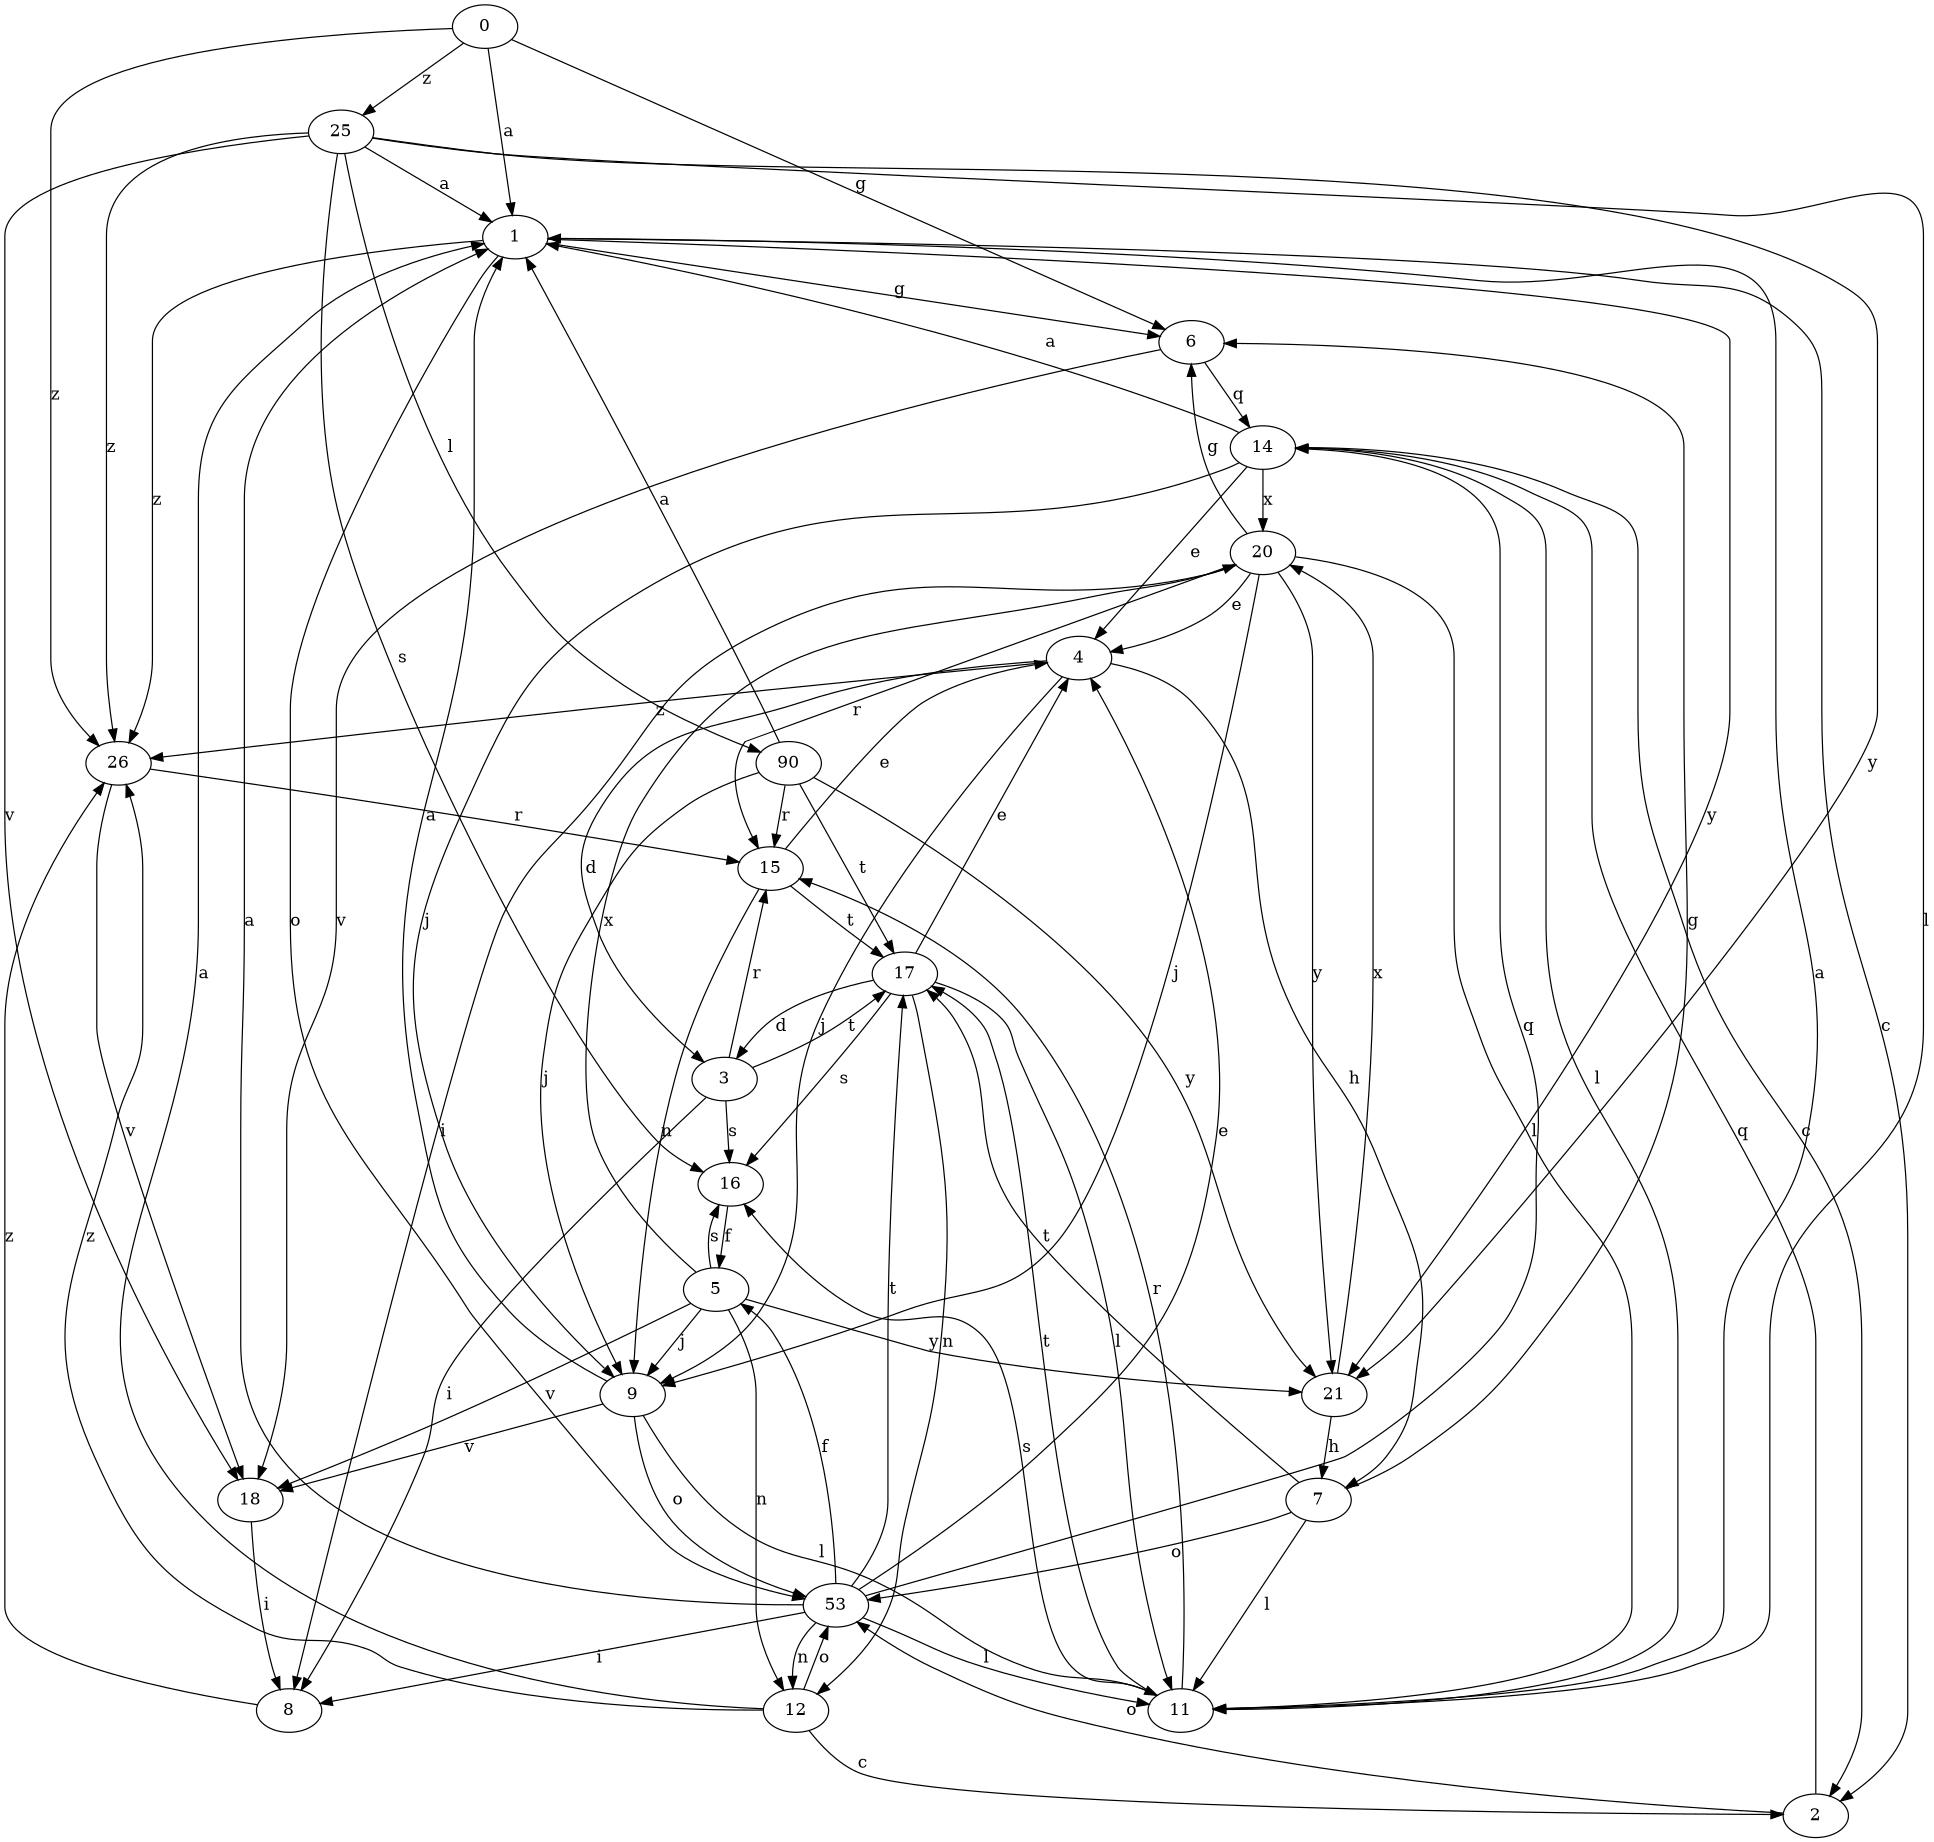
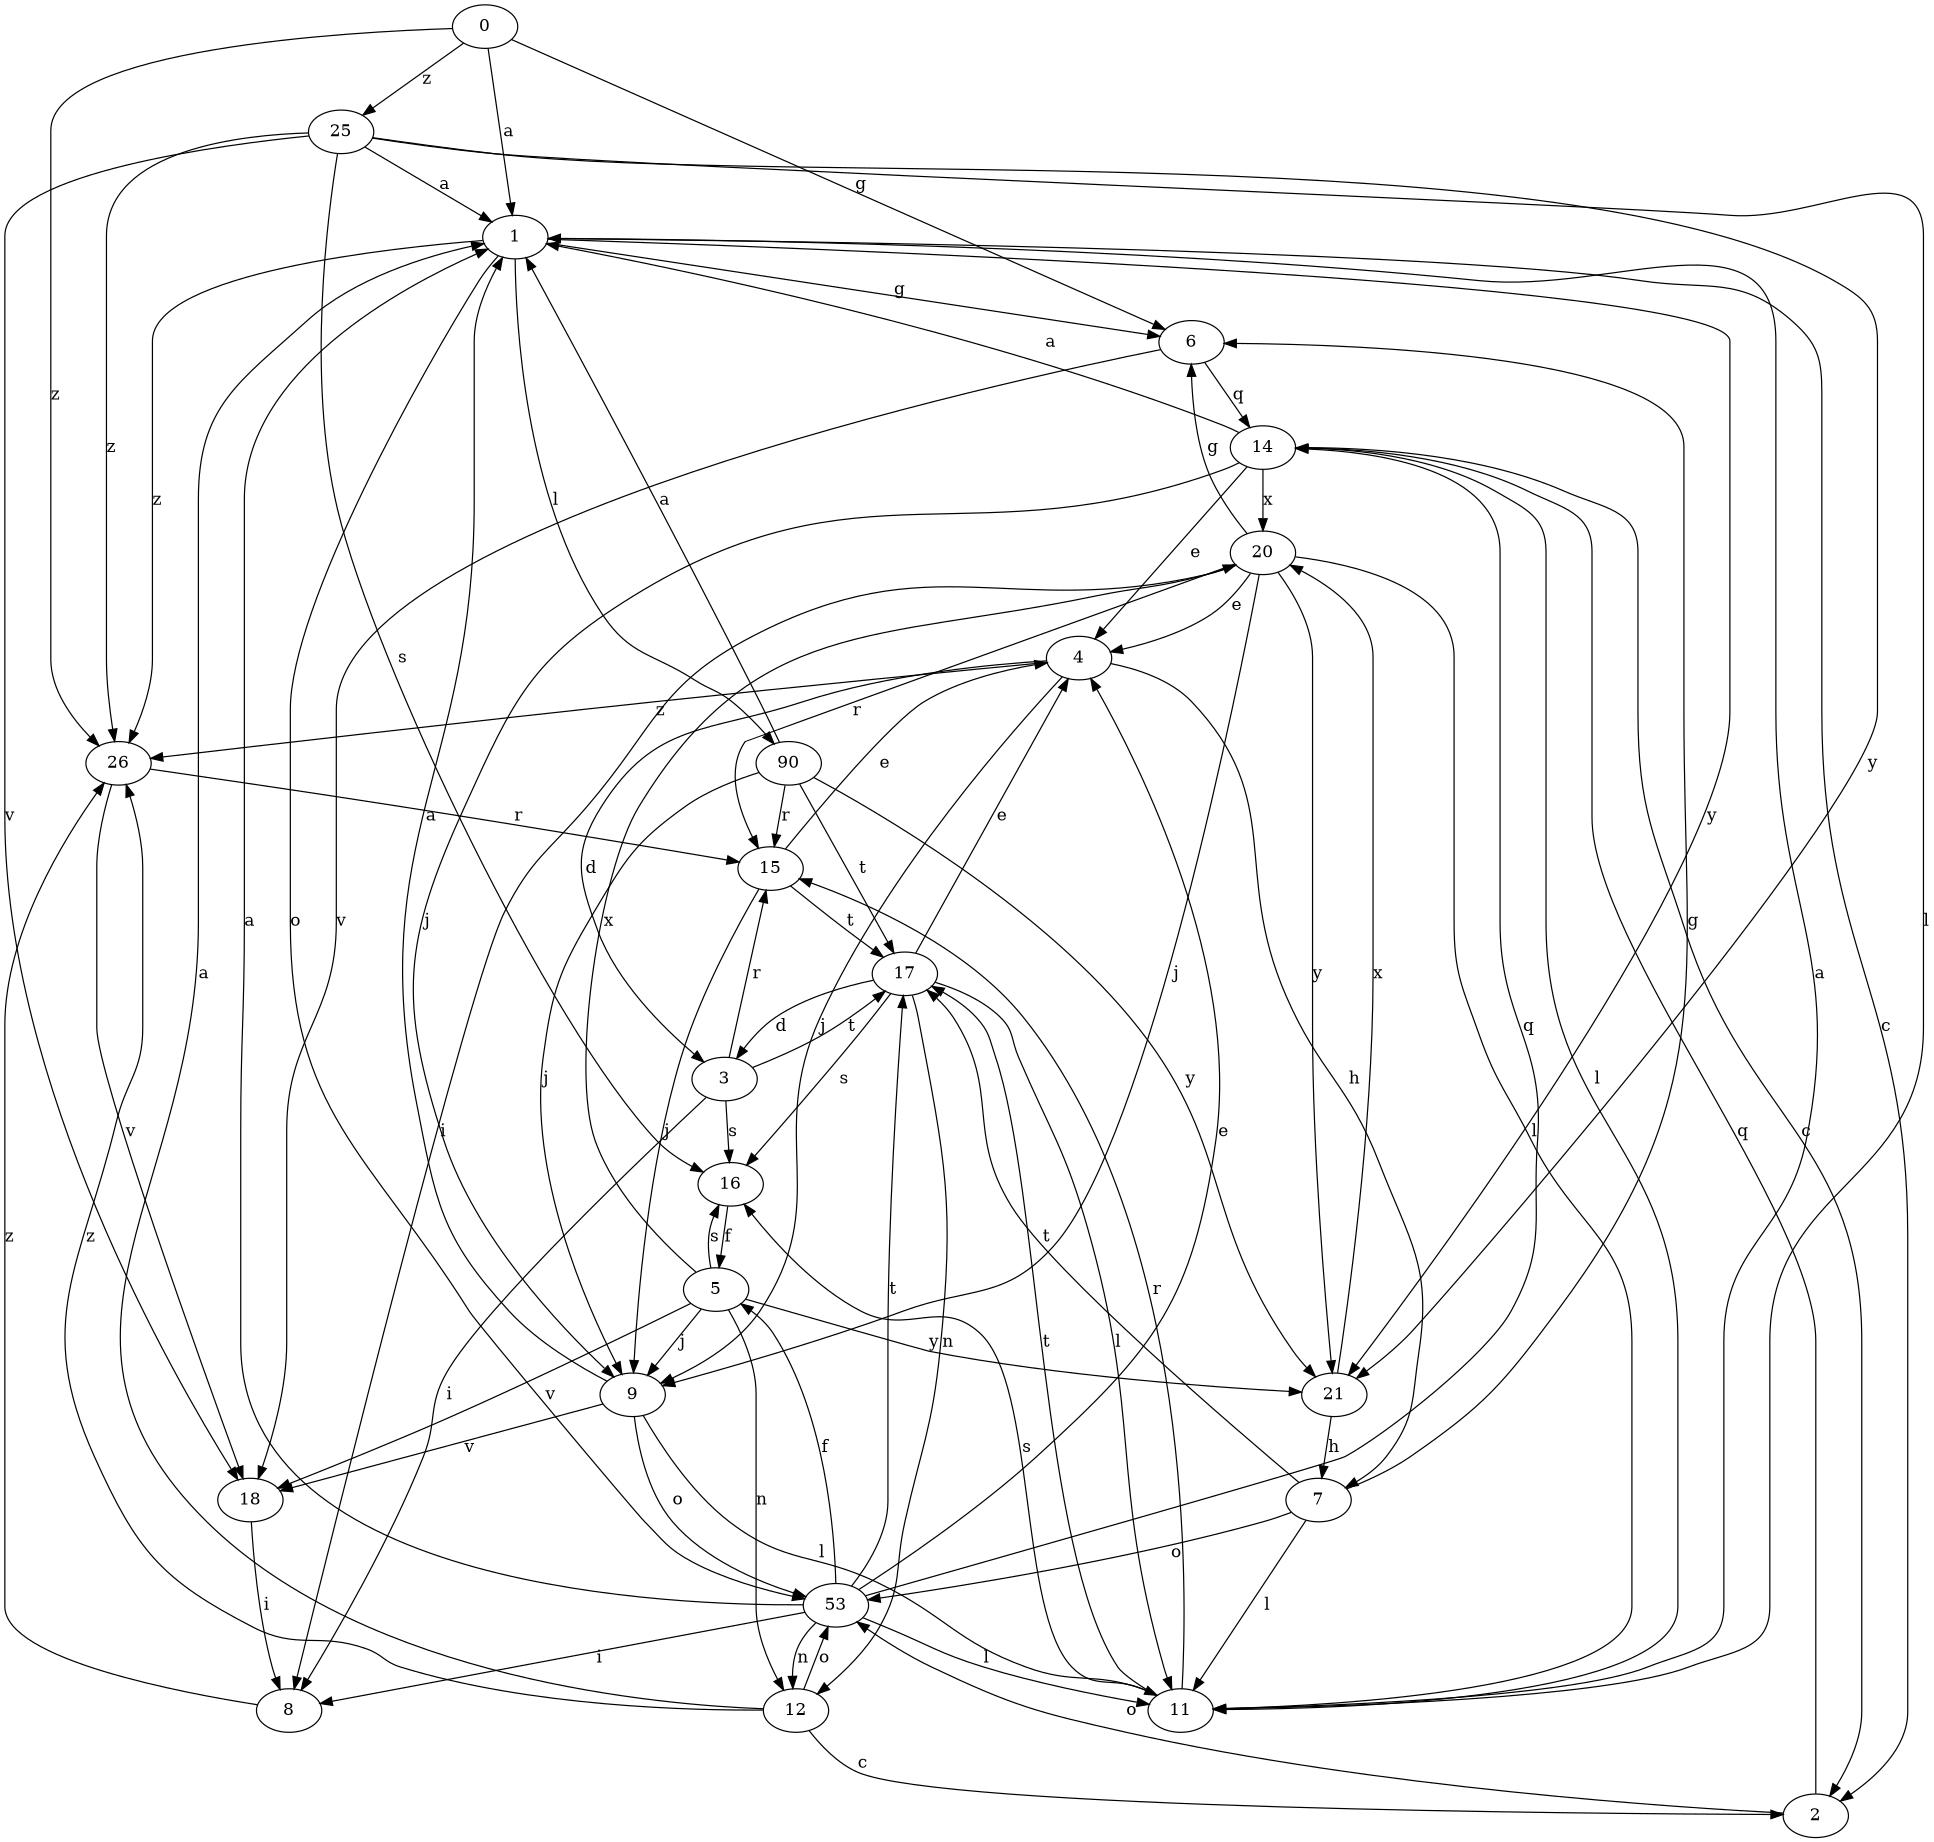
(459, 492) -> (565, 541)
(667, 1132) -> (667, 1132)
